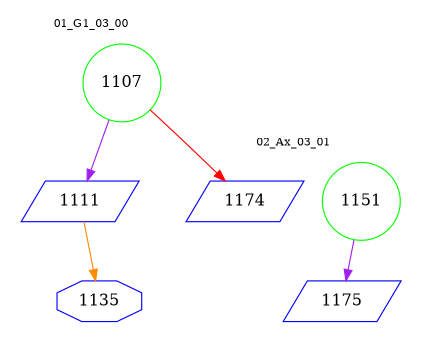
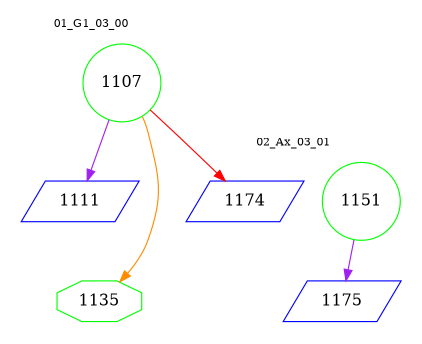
(89, 246) -> (158, 198)
(99, 301) -> (99, 301)
